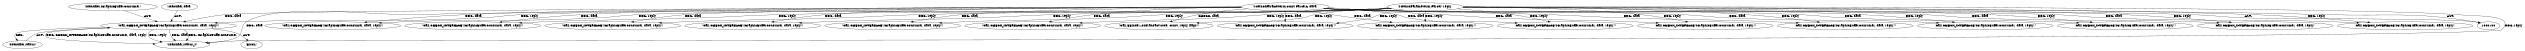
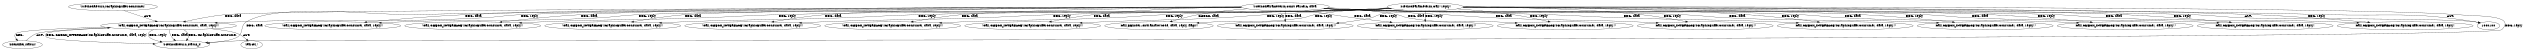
(113, 7) -> (113, 7)
(179, 7) -> none
(1425, 7) -> (1425, 7)
(1159, 26) -> (1159, 26)
(182, 45) -> (182, 45)
(252, 45) -> (252, 45)
